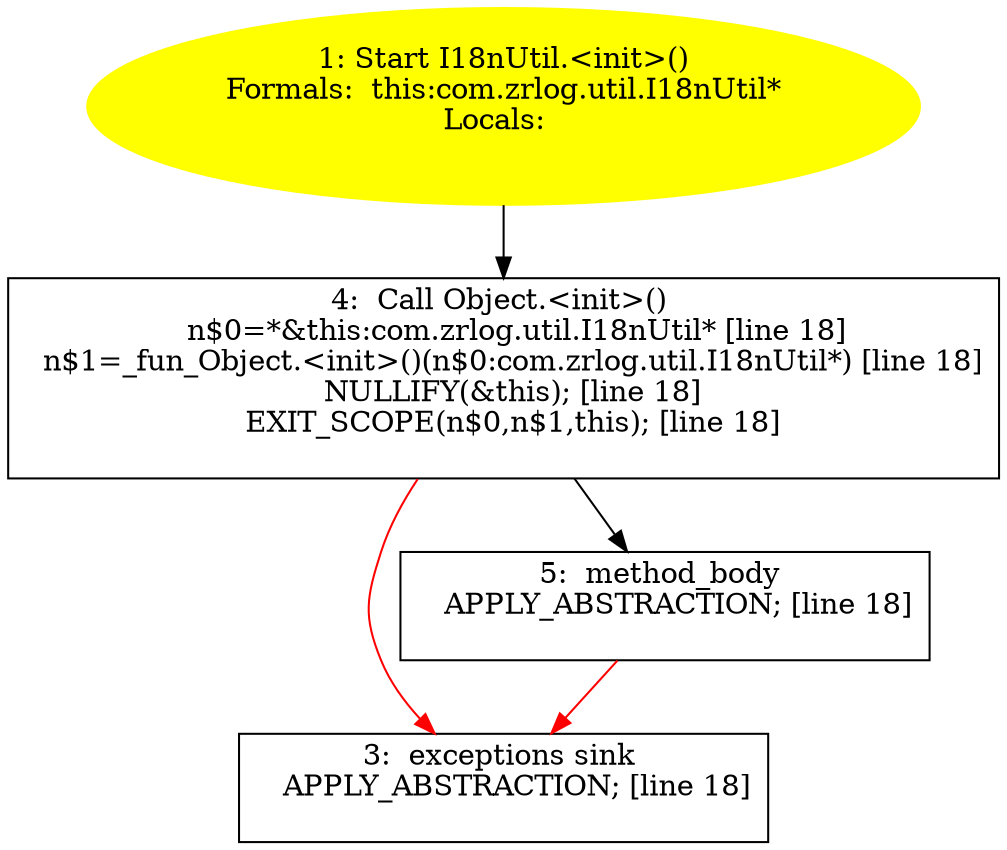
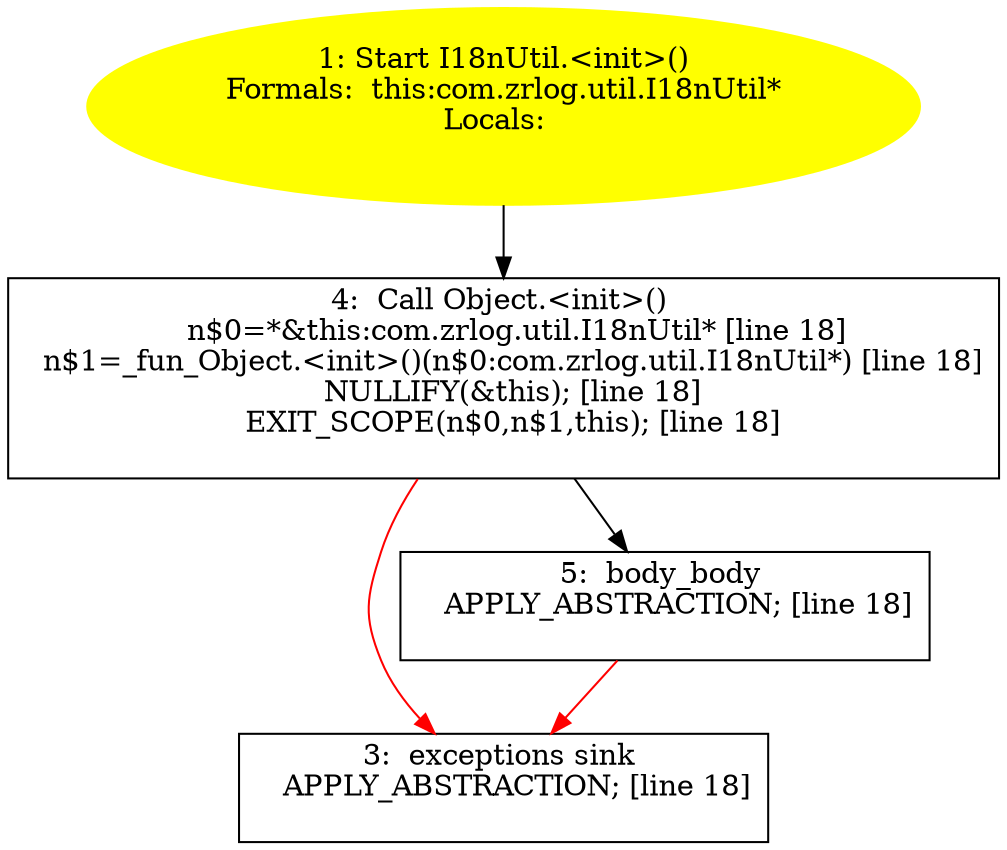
(665, 606) -> (665, 606)
